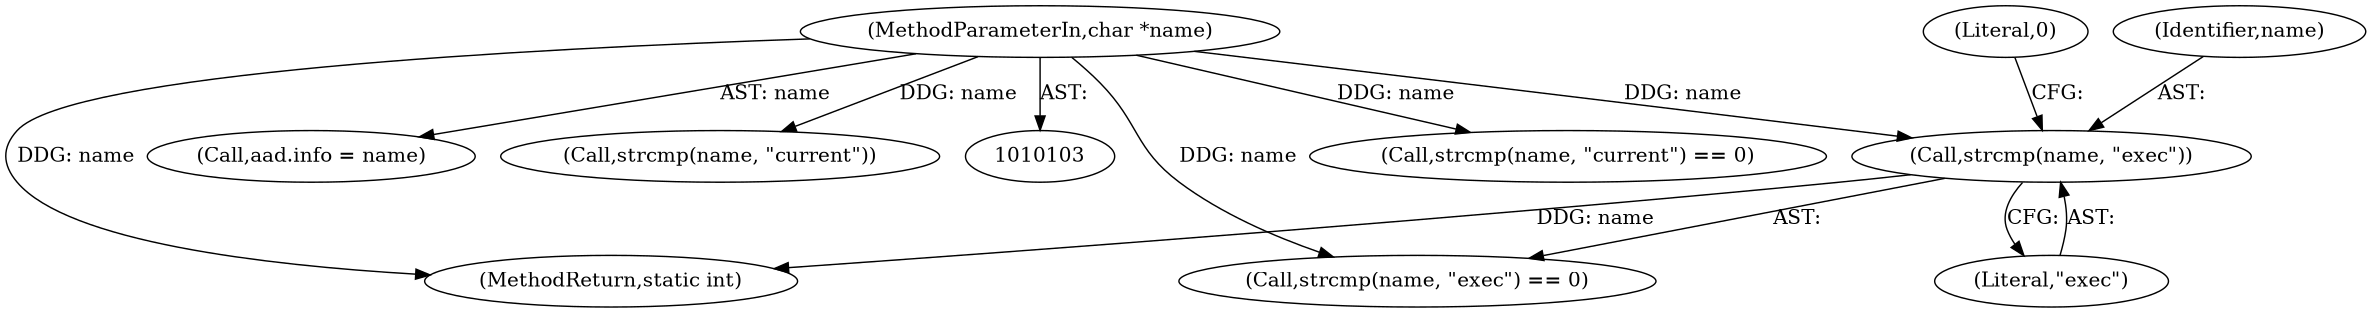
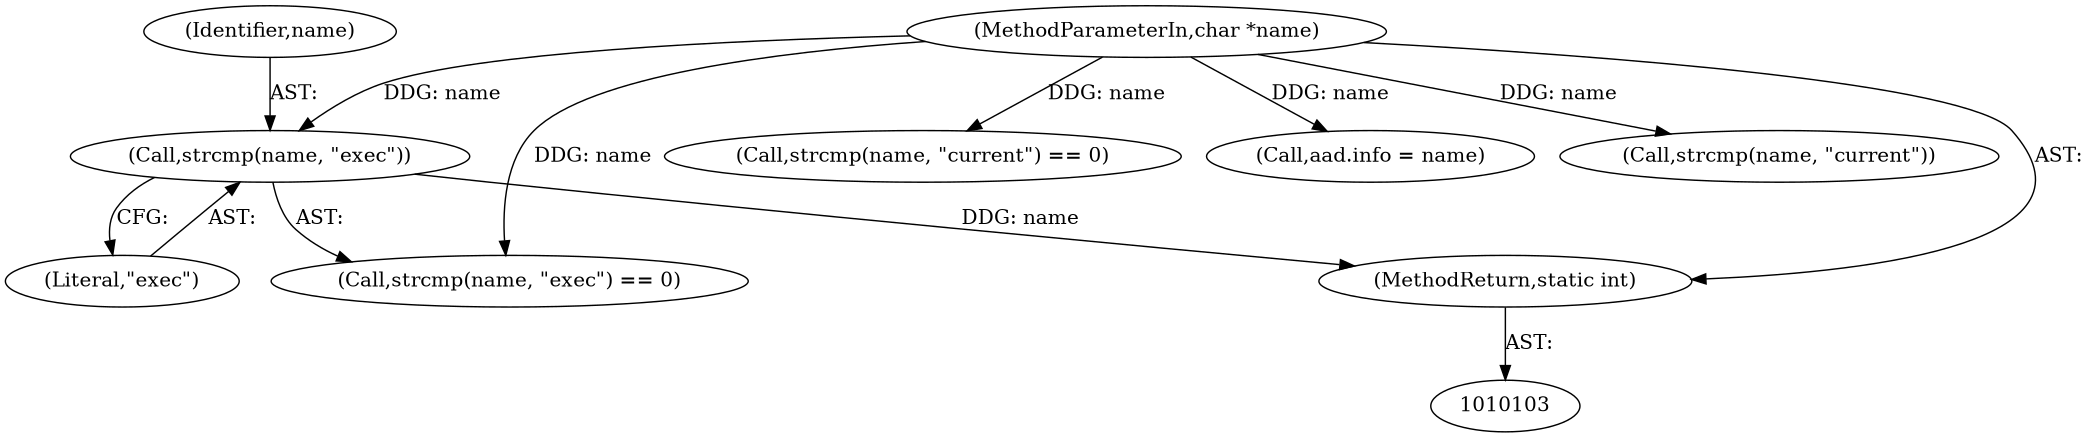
(2006, 32) -> none
(1040, 87) -> (1505, 336)
(775, 94) -> (1330, 94)
(76, 156) -> (2062, 156)
